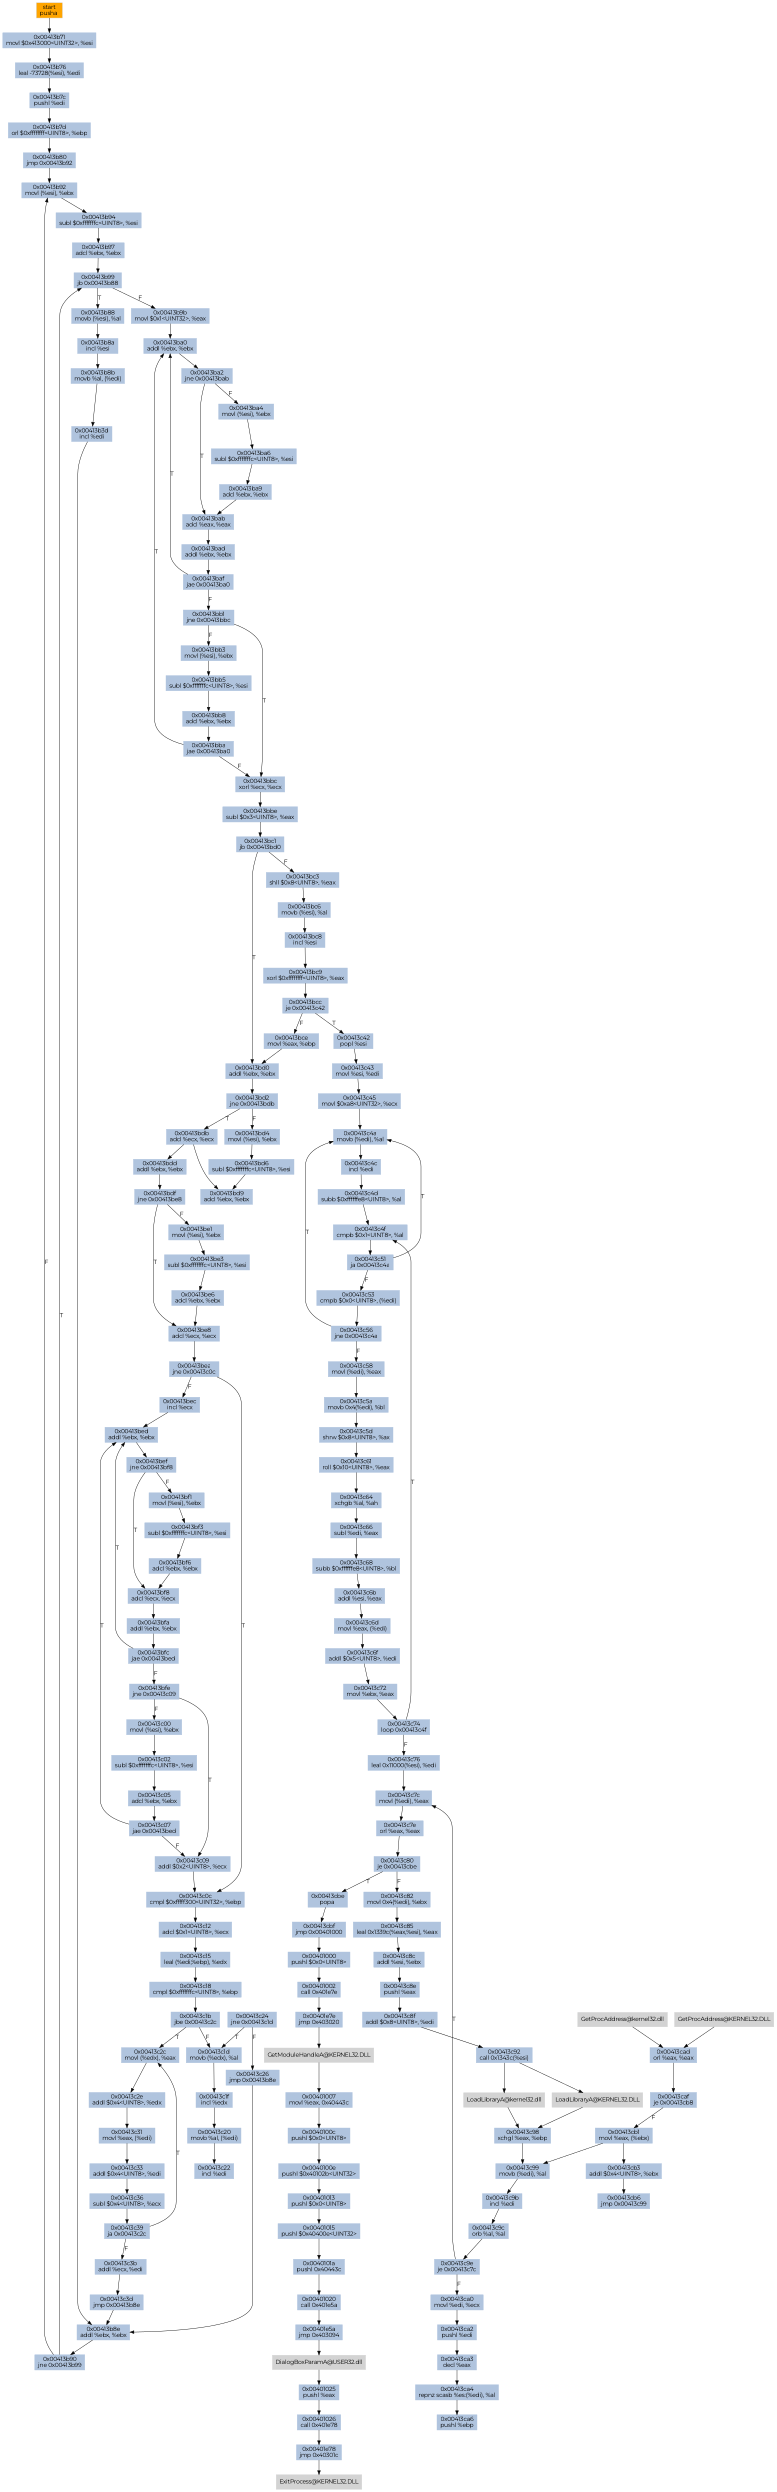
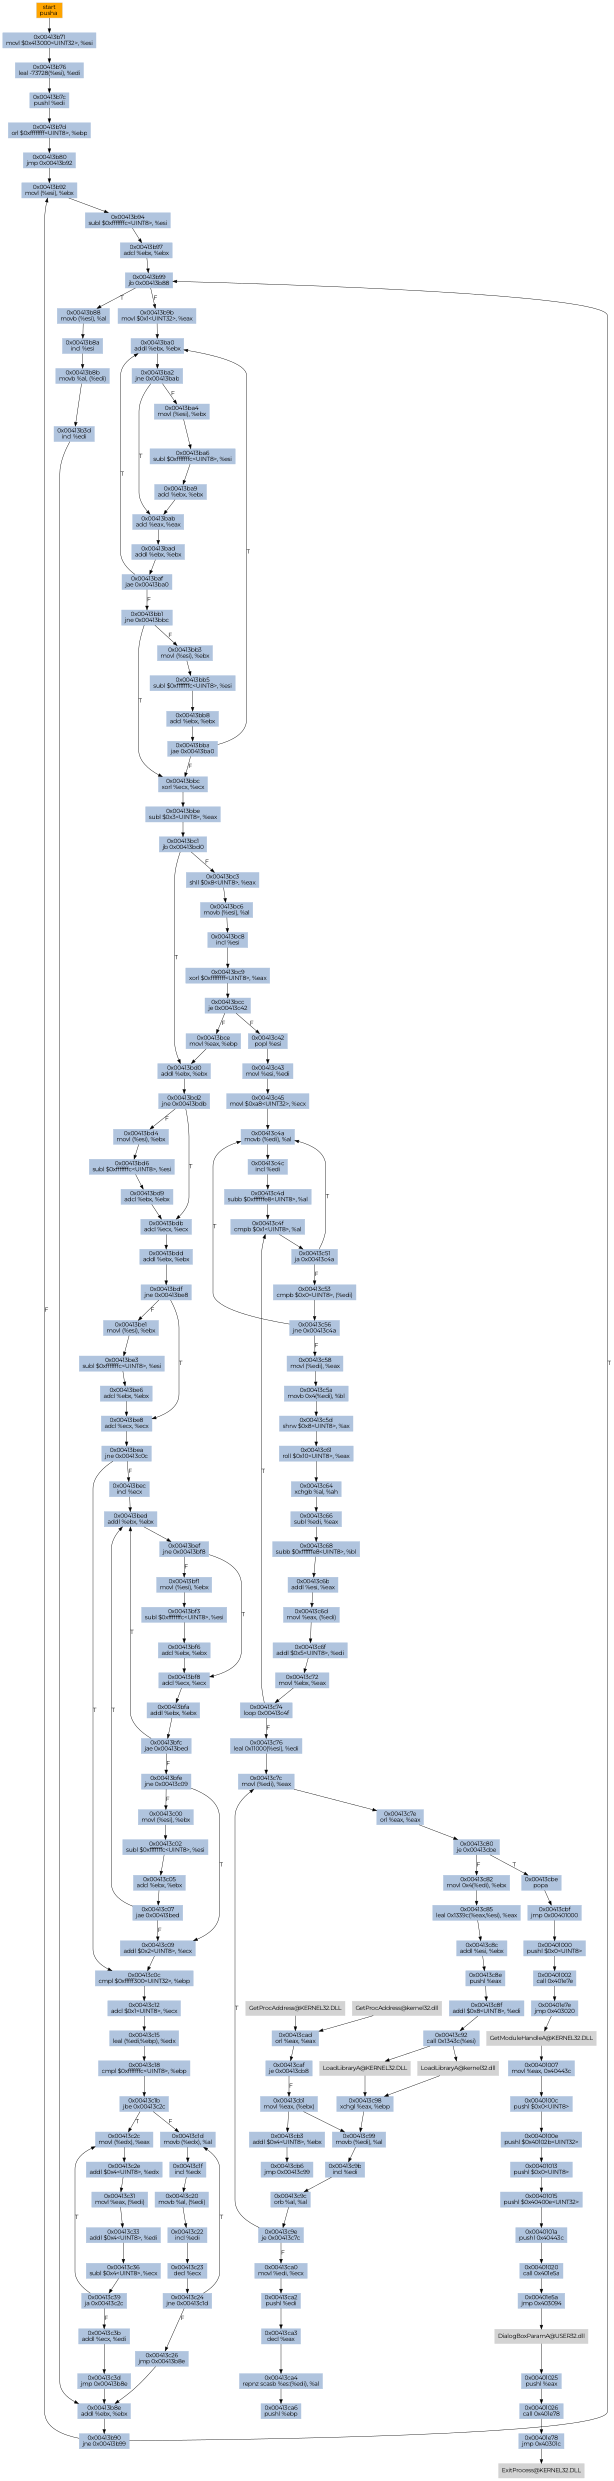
(334, 1023) -> (252, 1023)
(201, 1167) -> (155, 1210)
none -> (187, 2271)
